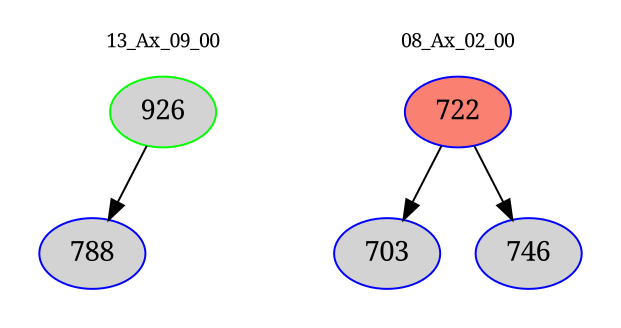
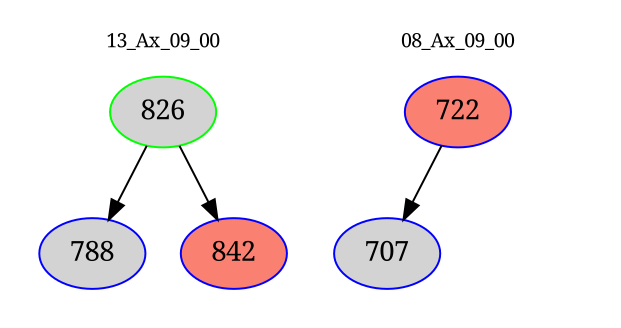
(458, 42) -> (458, 42)
(163, 112) -> (163, 112)
none -> (234, 254)
(387, 254) -> (387, 254)
(529, 254) -> none
